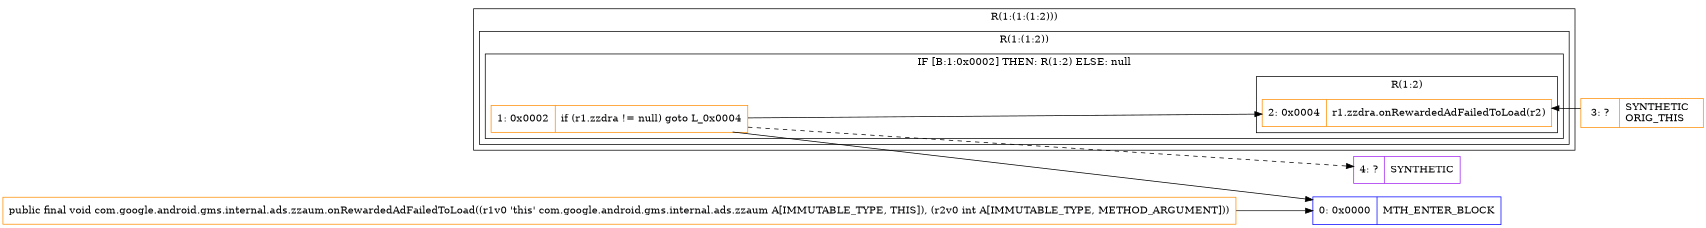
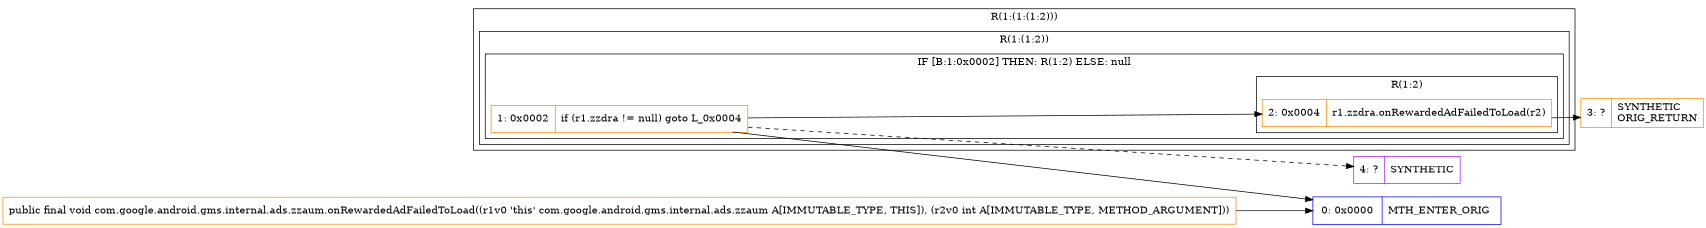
(1570, 108) -> (1562, 118)
(1655, 118) -> (1657, 118)
(1439, 210) -> (1439, 210)
